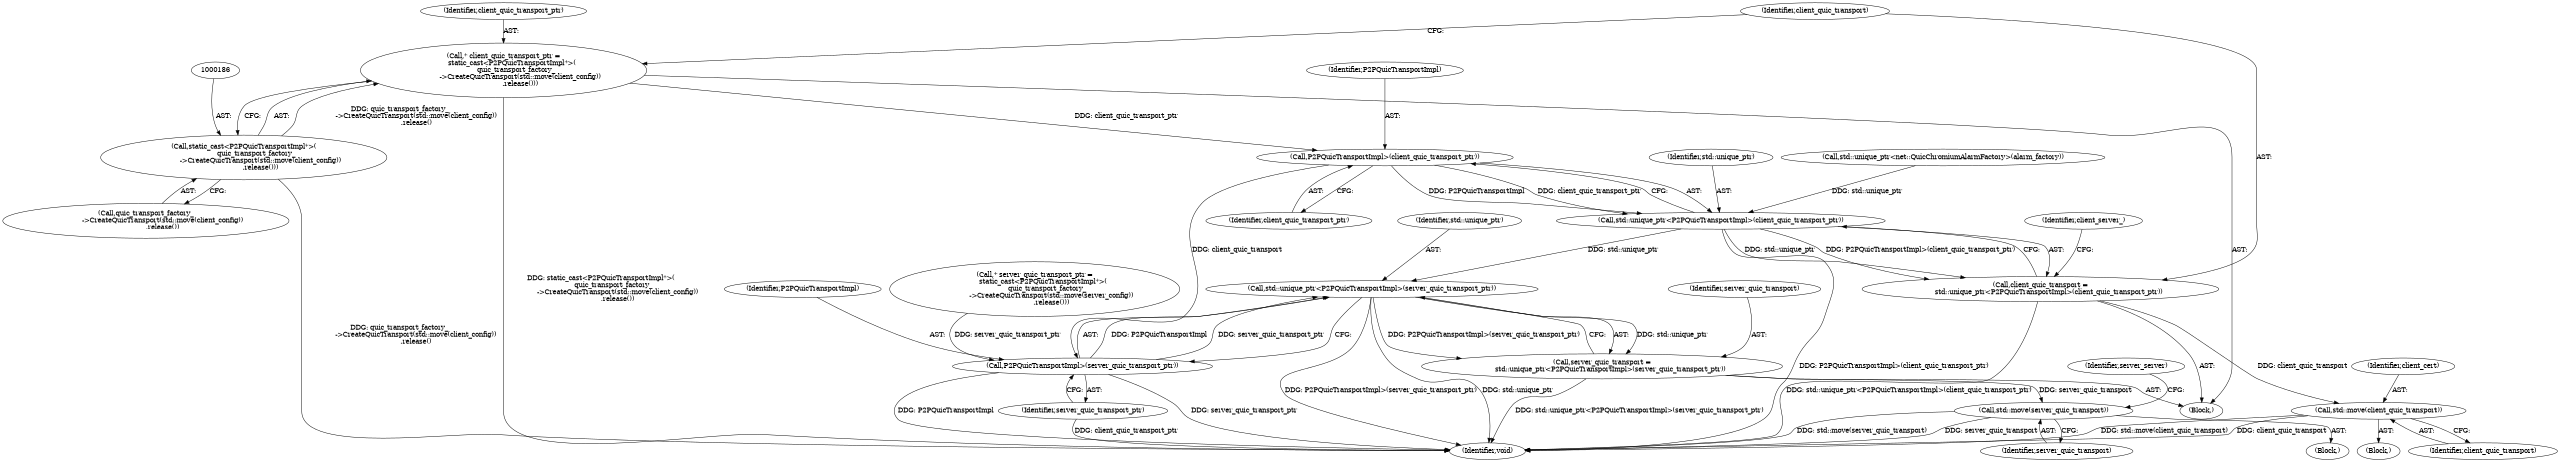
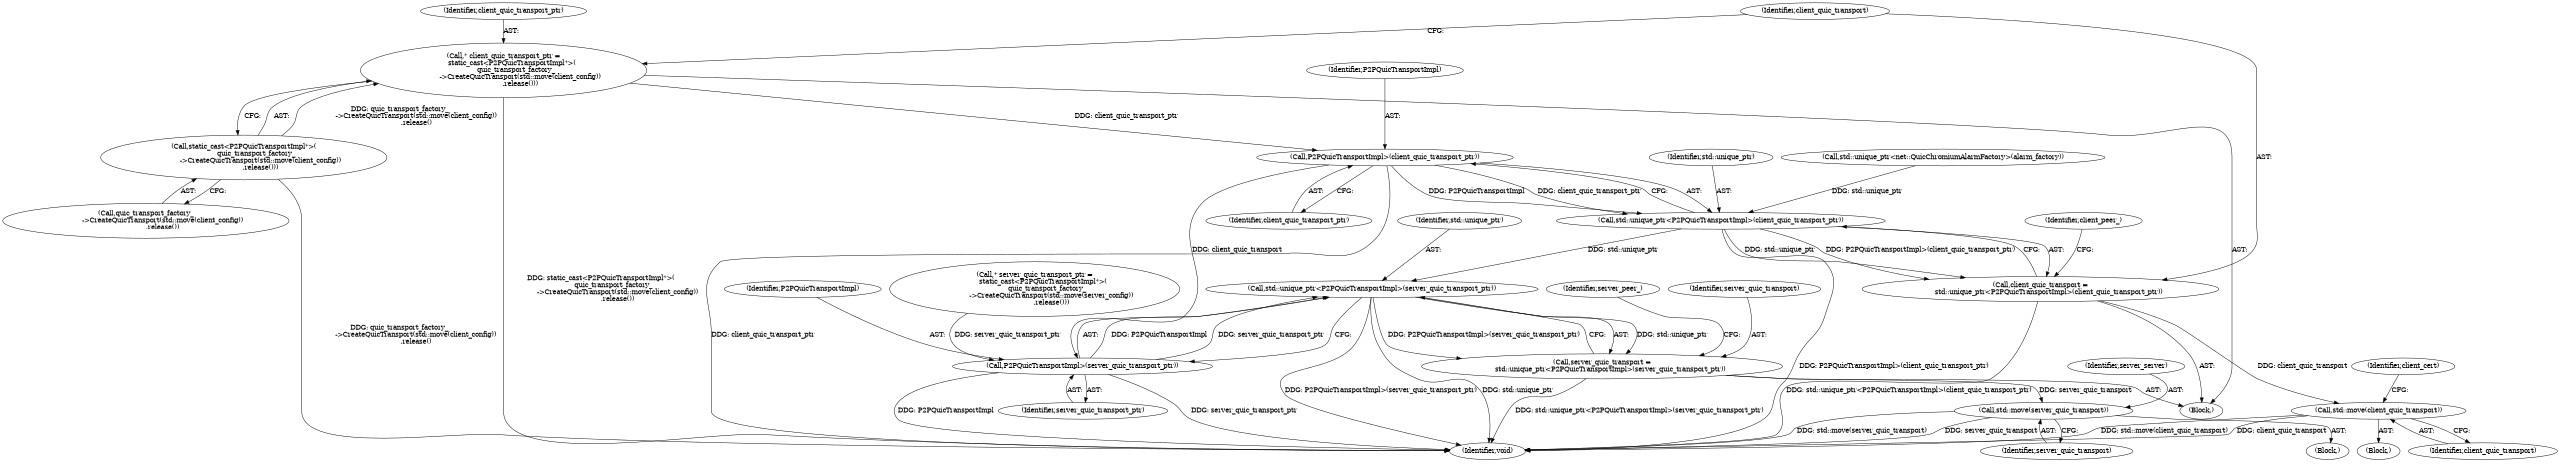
(215, 70) -> none
(2084, 221) -> (2084, 221)
none -> (1603, 289)
(1076, 391) -> (1076, 391)
(2177, 391) -> (2177, 391)
(2401, 391) -> (2401, 391)
(1251, 448) -> (711, 335)
